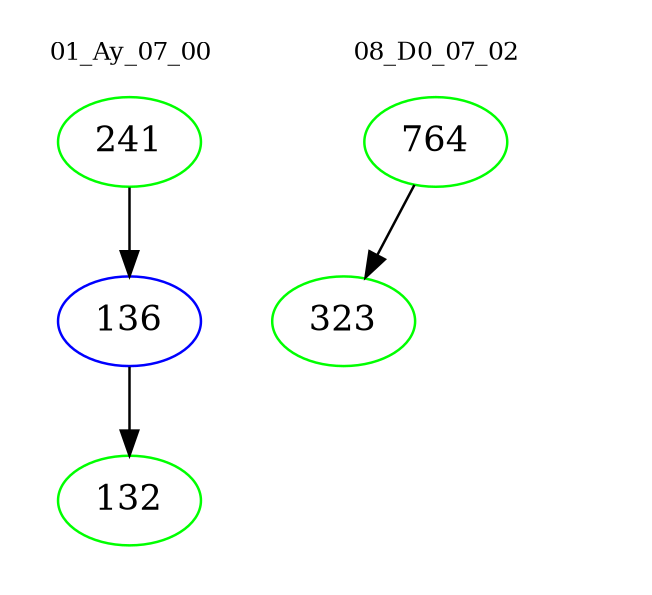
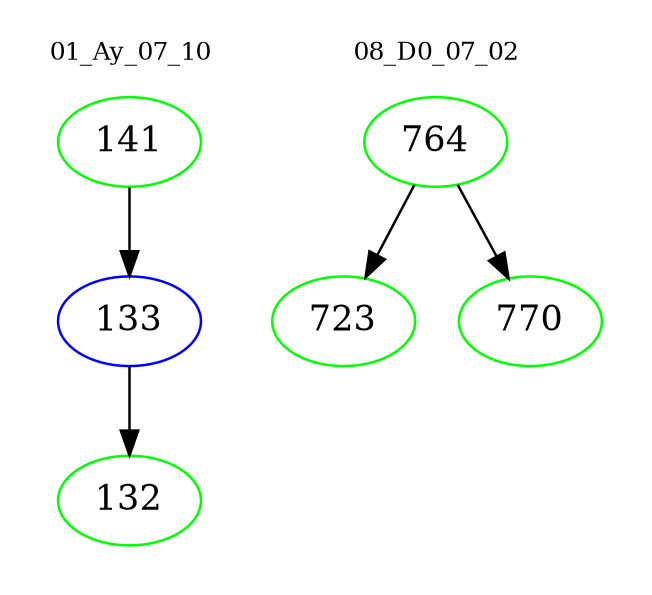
(131, 54) -> (131, 54)
(129, 142) -> (129, 142)
(129, 321) -> (129, 321)
(344, 321) -> (344, 321)
none -> (530, 321)
